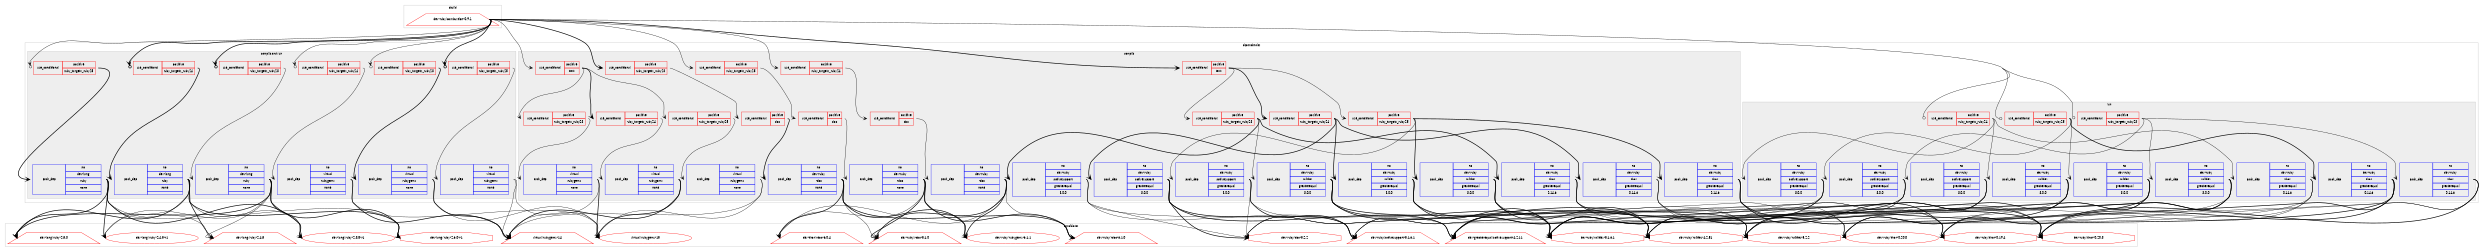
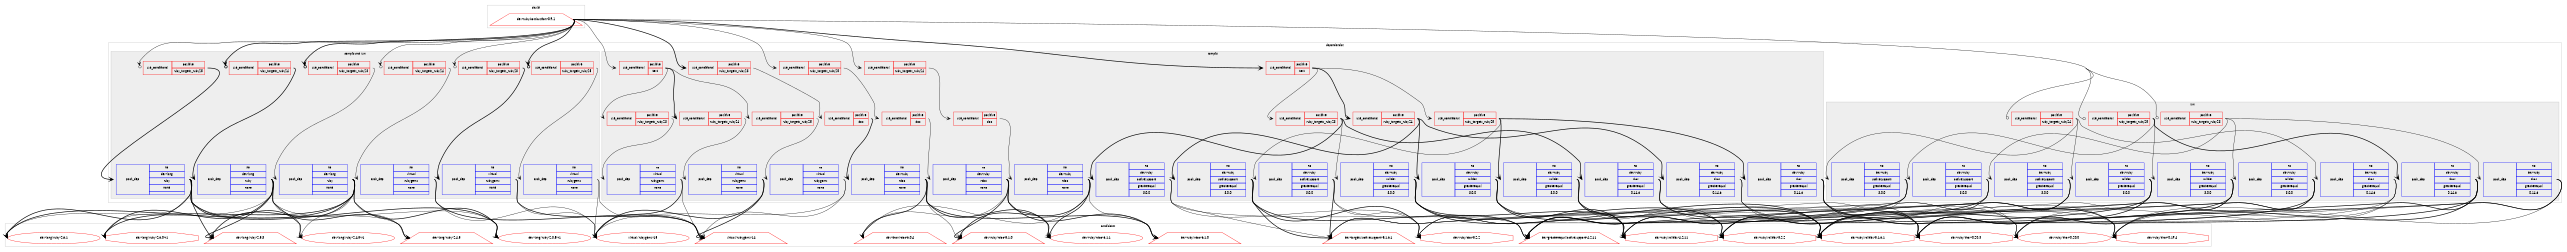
none -> (54, 238)
(1013, 238) -> (1097, 238)
(1393, 238) -> (1369, 238)
(1696, 238) -> (1672, 238)
